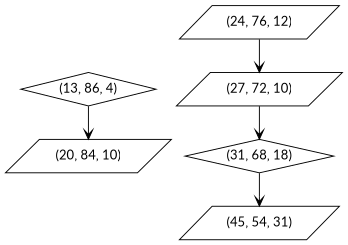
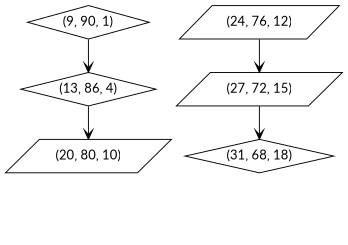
none -> (88, 22)
(259, 89) -> (259, 89)
(88, 156) -> (88, 156)
(259, 223) -> none
